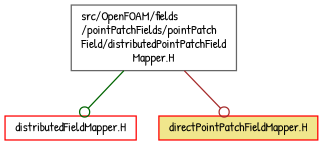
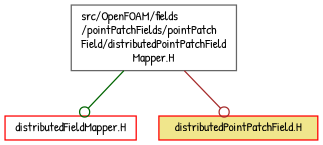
(238, 128) -> (238, 128)
